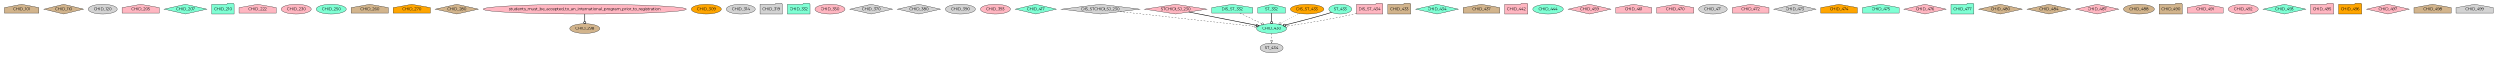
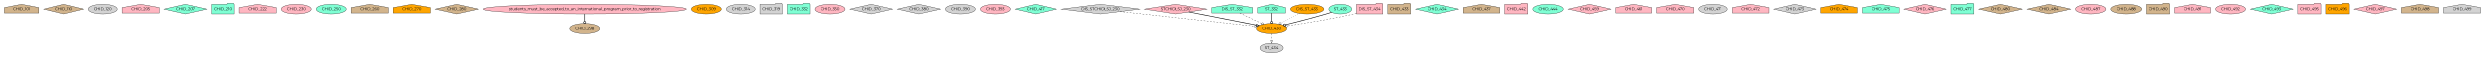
(2097, 9) -> (2091, 9)
(1272, 29) -> (1272, 29)
